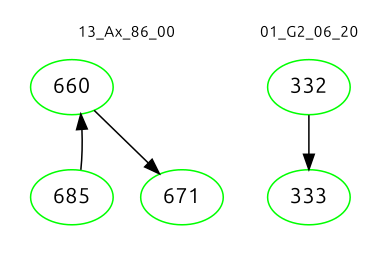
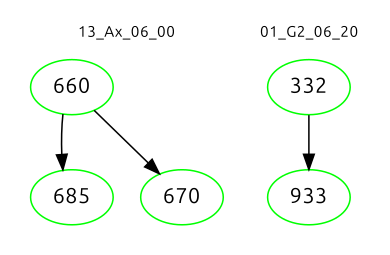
(127, 33) -> (127, 33)
(82, 150) -> (62, 134)
(182, 197) -> (182, 197)
(309, 197) -> (309, 197)
